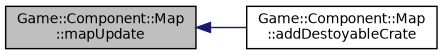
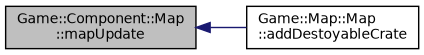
(342, 27) -> (333, 27)
